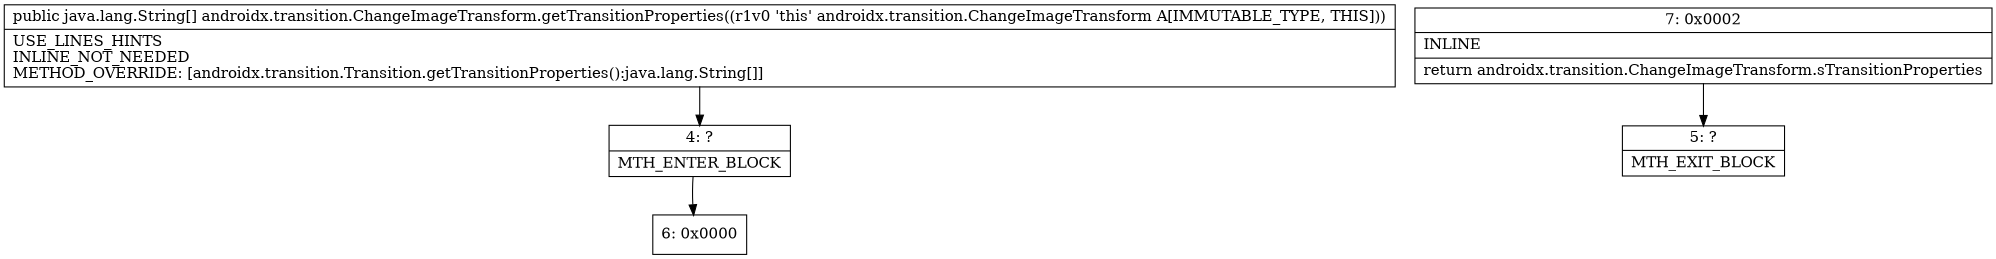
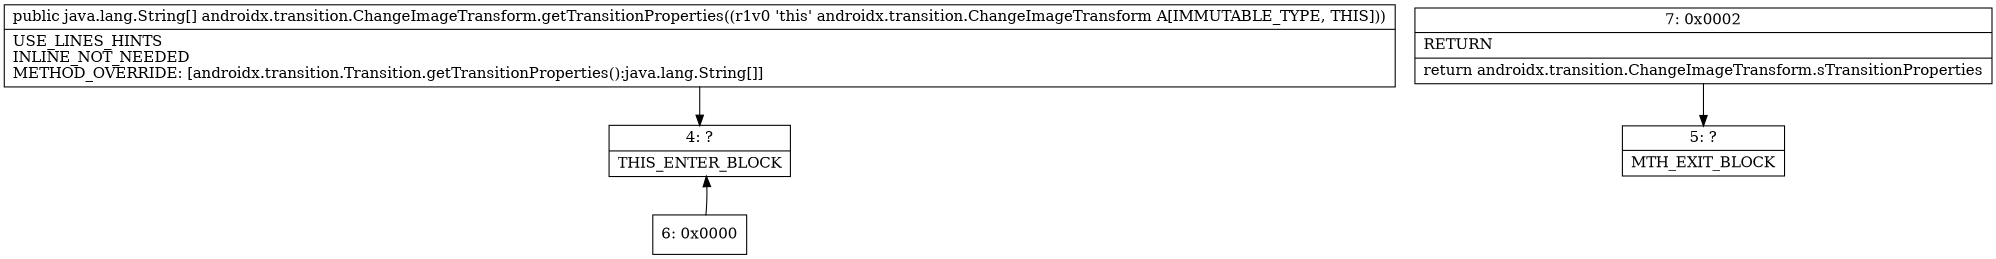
(1453, 45) -> (1458, 45)
(700, 163) -> (700, 163)
(693, 190) -> (707, 201)
